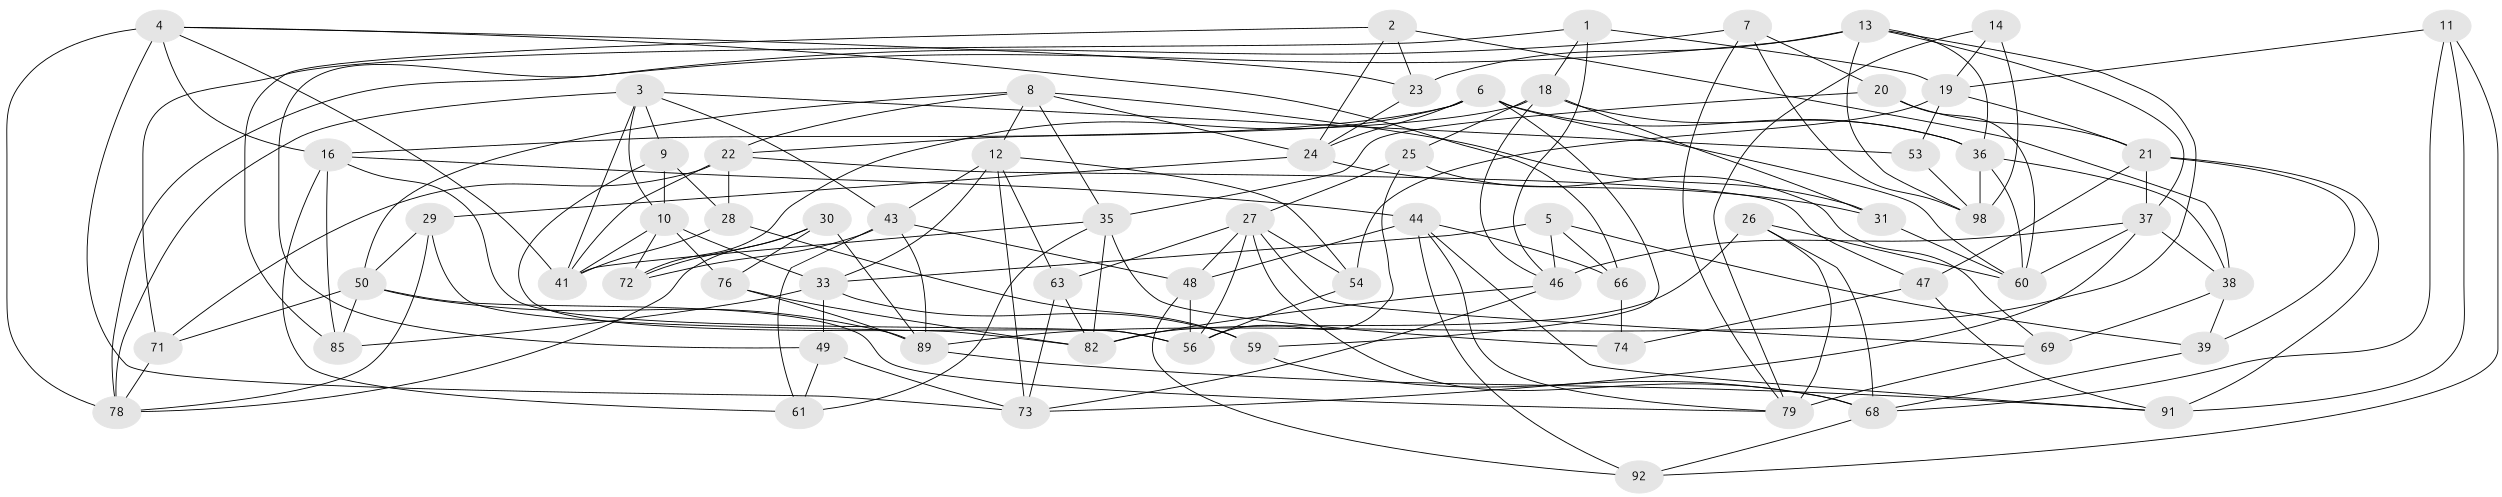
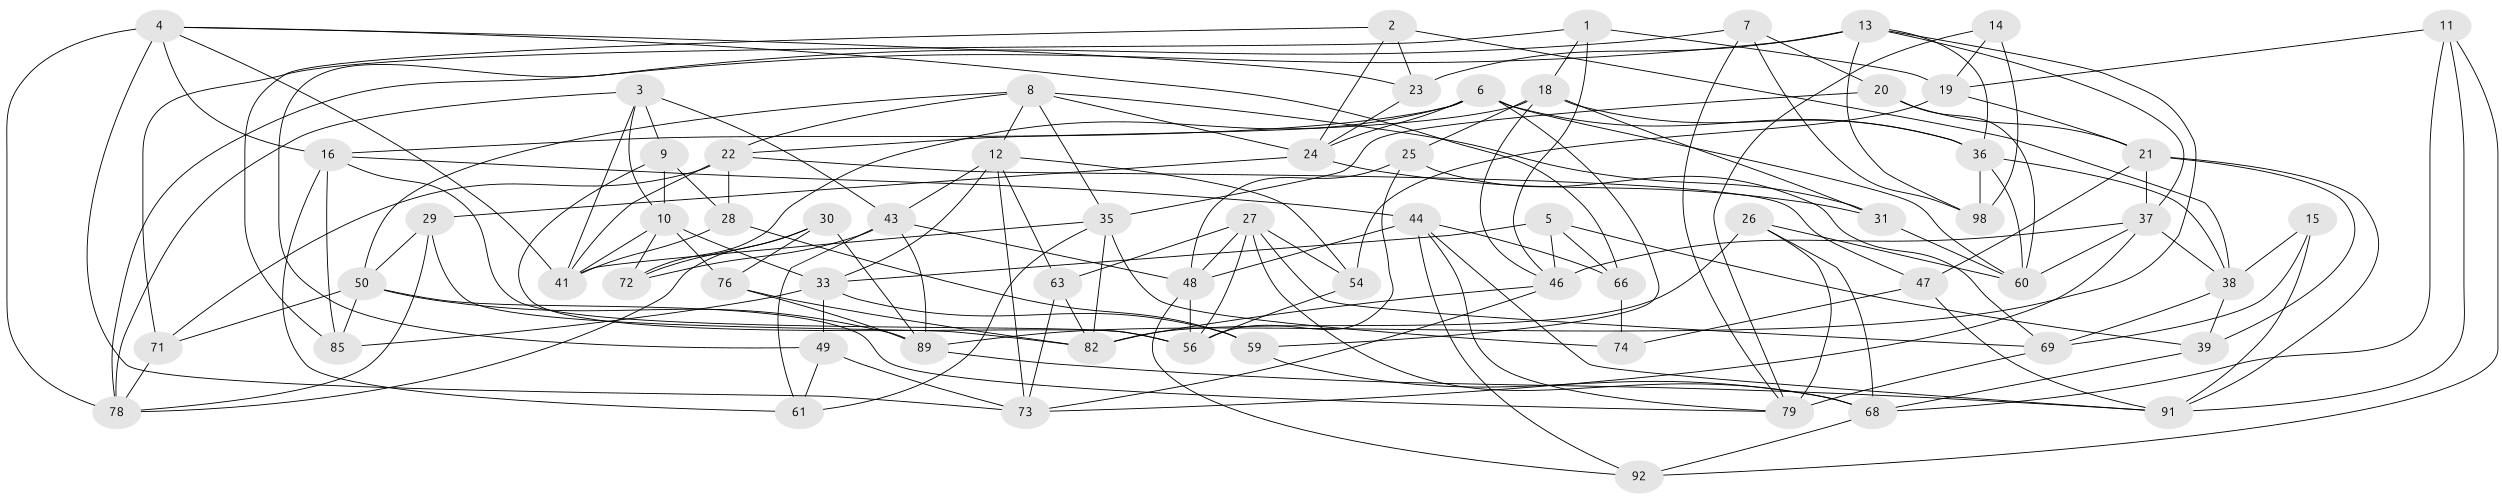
(1916, 155) -> none
(1330, 188) -> (1260, 181)
none -> (2313, 219)
